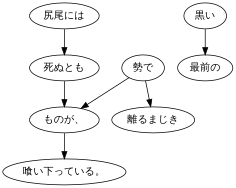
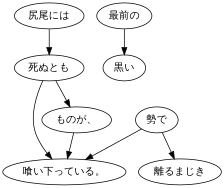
(205, 38) -> (124, 38)
(108, 91) -> (117, 143)
none -> (33, 118)
